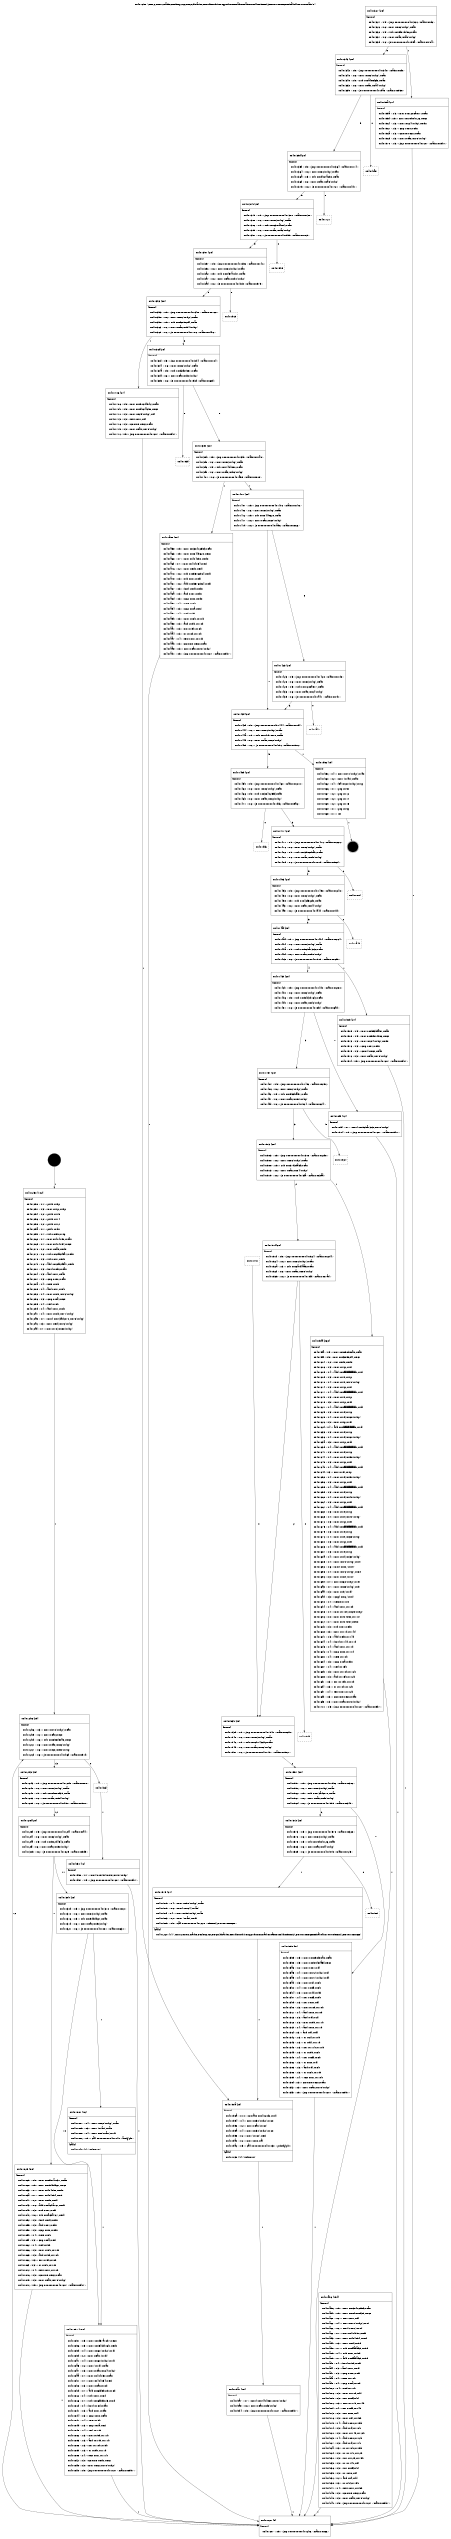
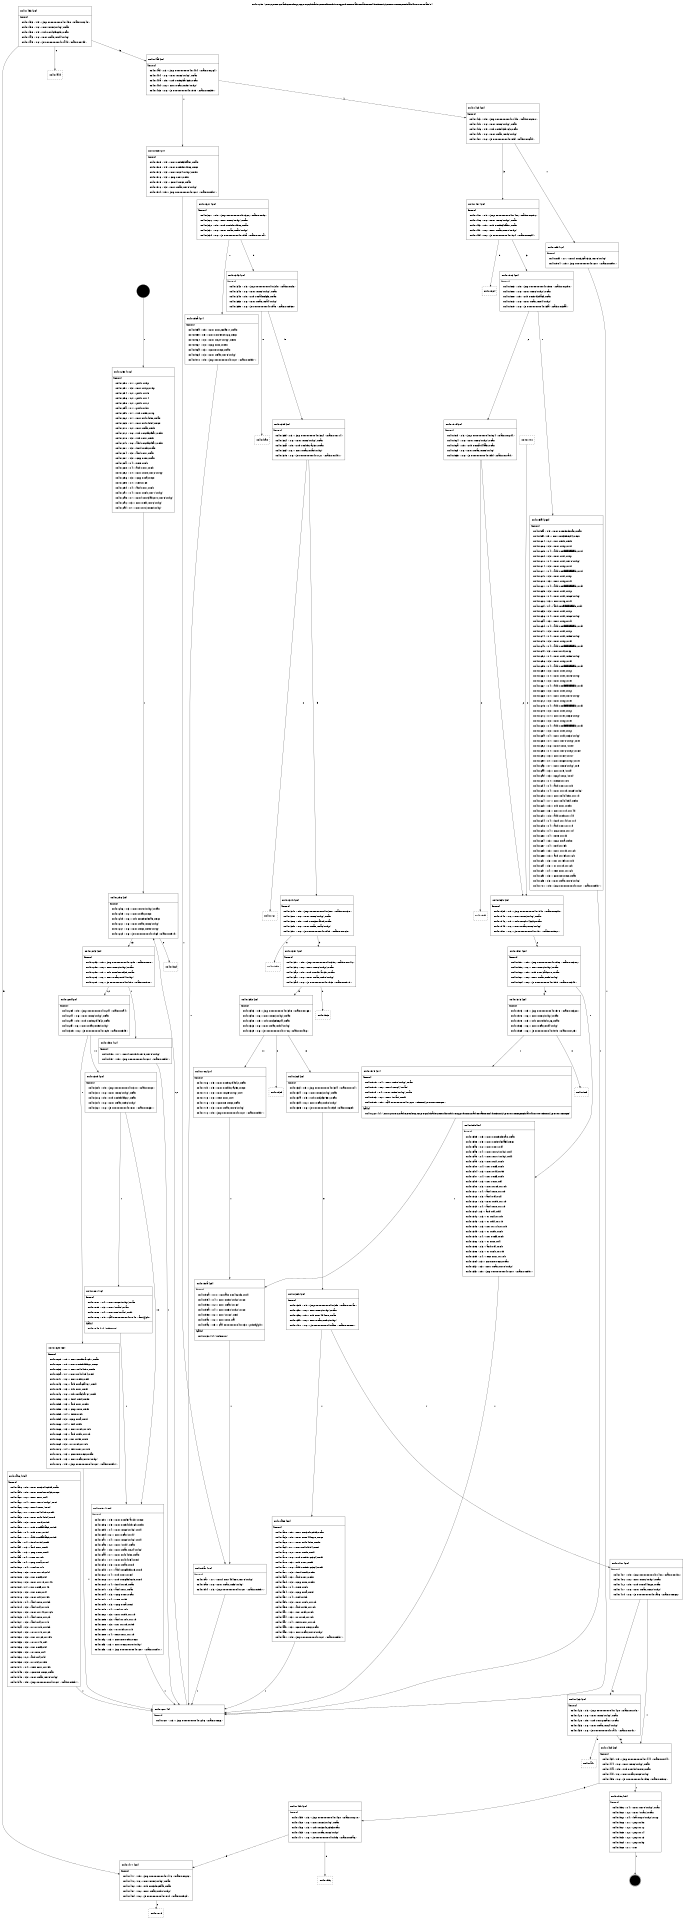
(150, 341) -> (263, 1051)
(183, 420) -> (276, 1061)
(308, 870) -> (3, 997)
(404, 1821) -> (183, 882)
(102, 1825) -> (134, 1012)
